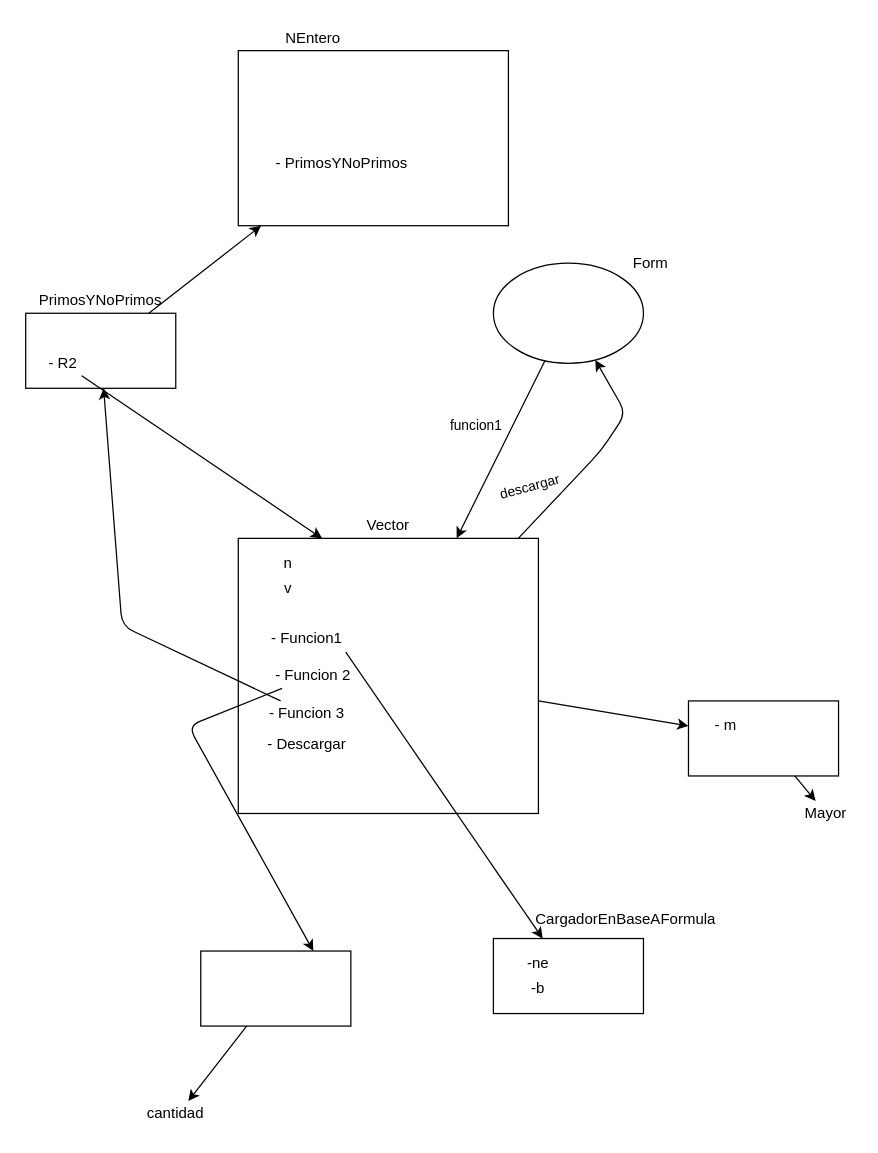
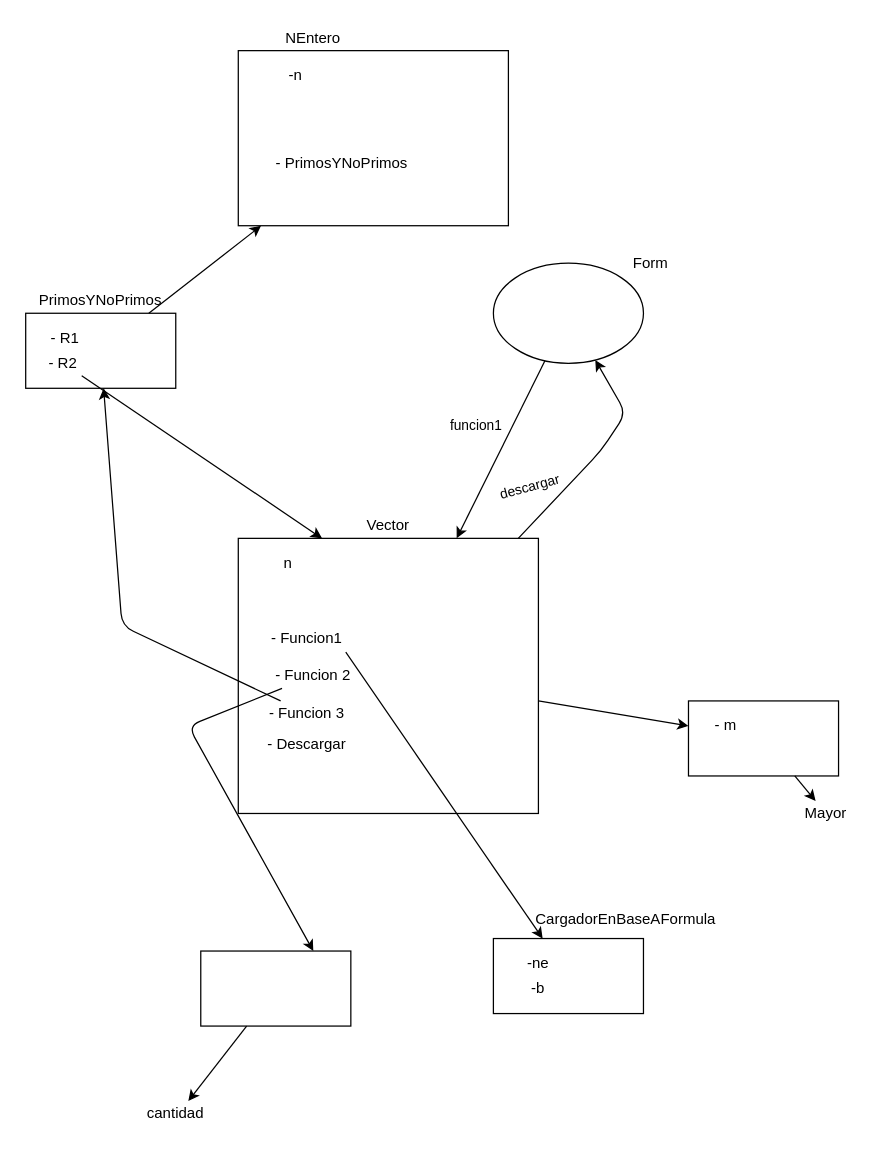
none -> (296, 76)
none -> (63, 338)
(288, 588) -> none
